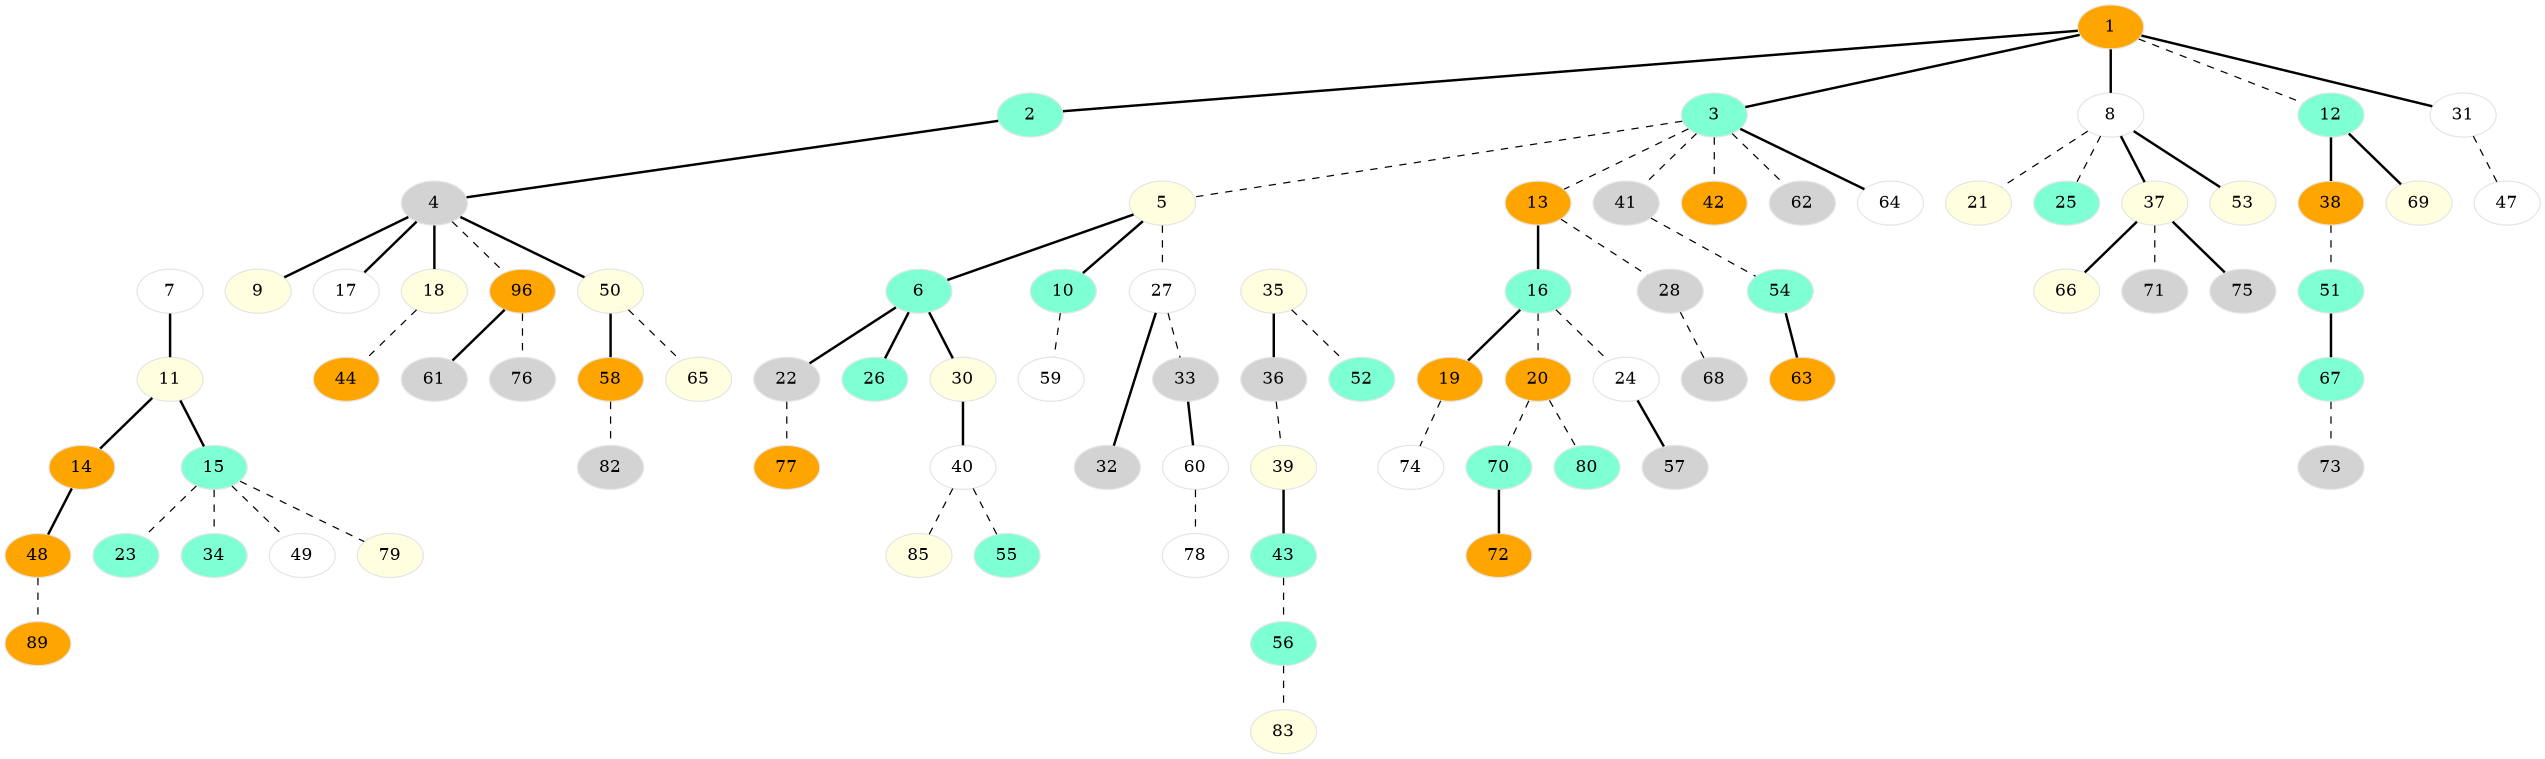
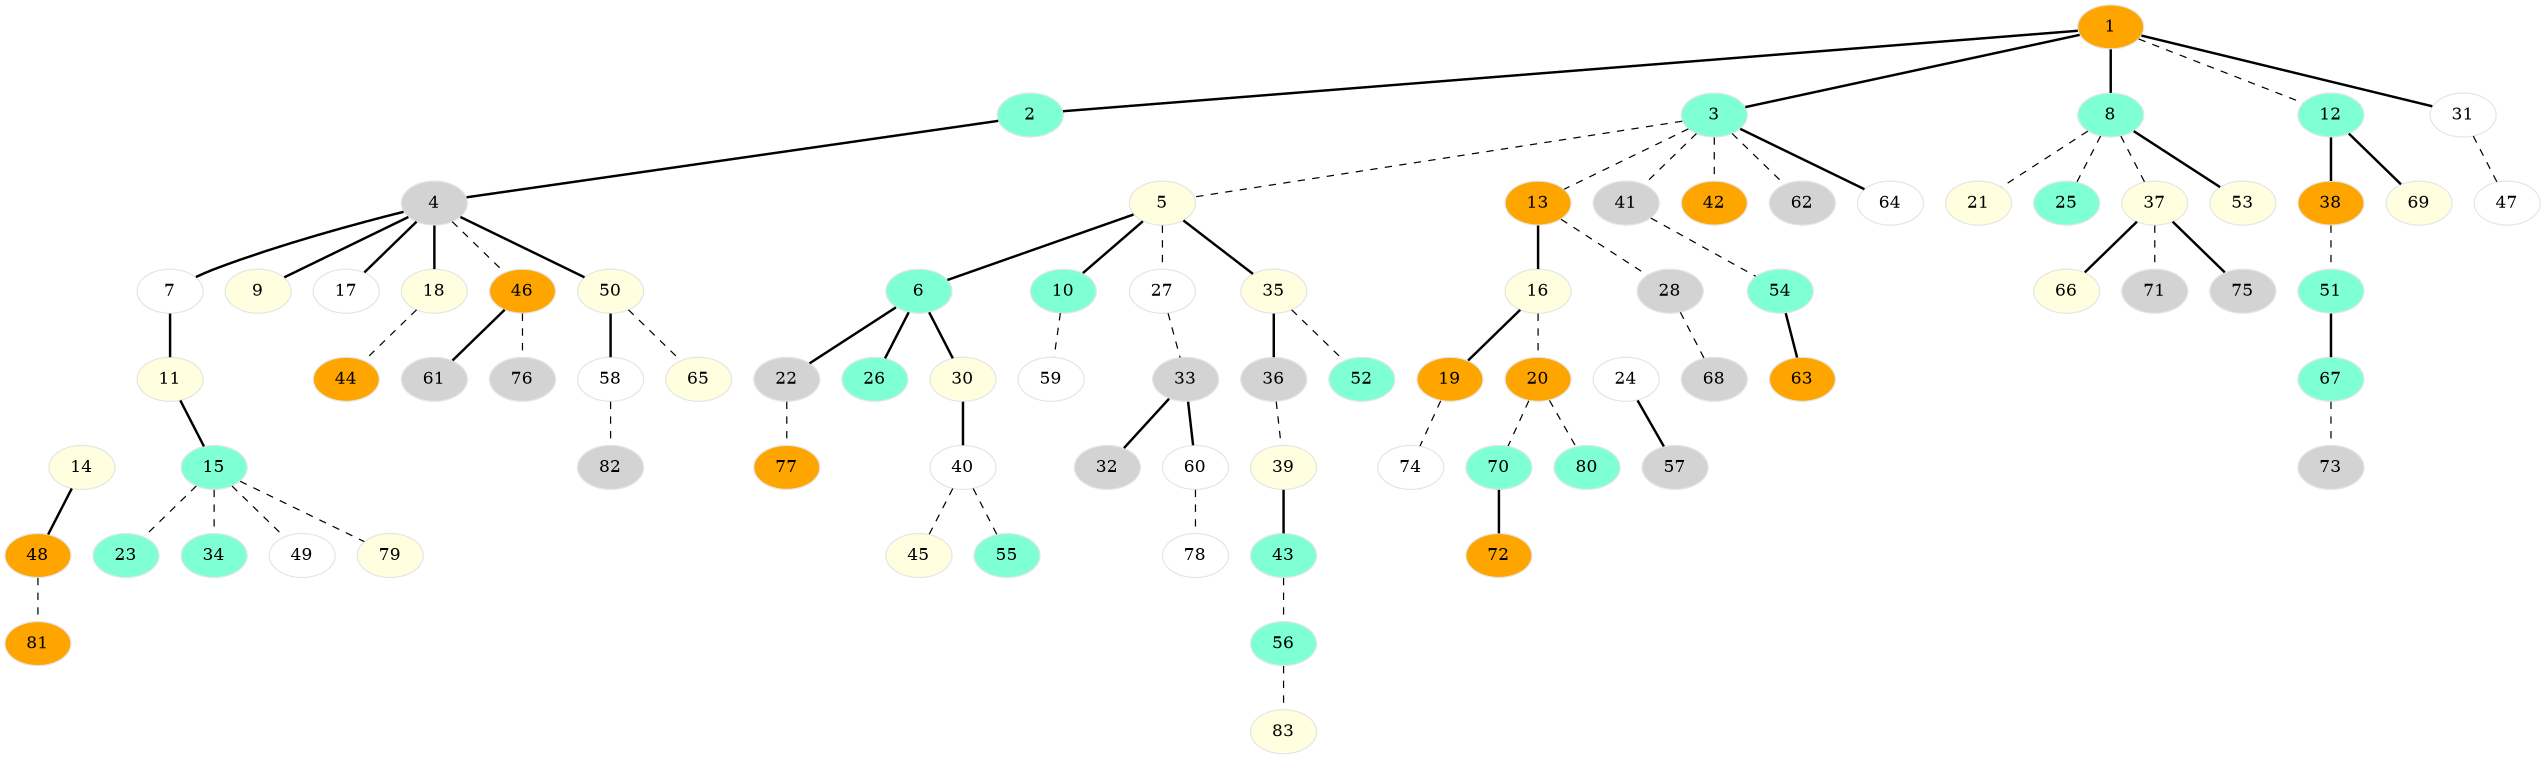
(2111, 115) -> (2111, 115)
(2133, 159) -> (2133, 159)
none -> (299, 241)
none -> (1218, 247)
(522, 291) -> (522, 291)
(1538, 291) -> (1538, 291)
(1582, 335) -> none
(611, 379) -> (611, 379)
(1135, 379) -> (1147, 423)
(126, 423) -> none
(82, 467) -> (82, 467)
(919, 556) -> (919, 556)
(38, 644) -> (38, 644)
